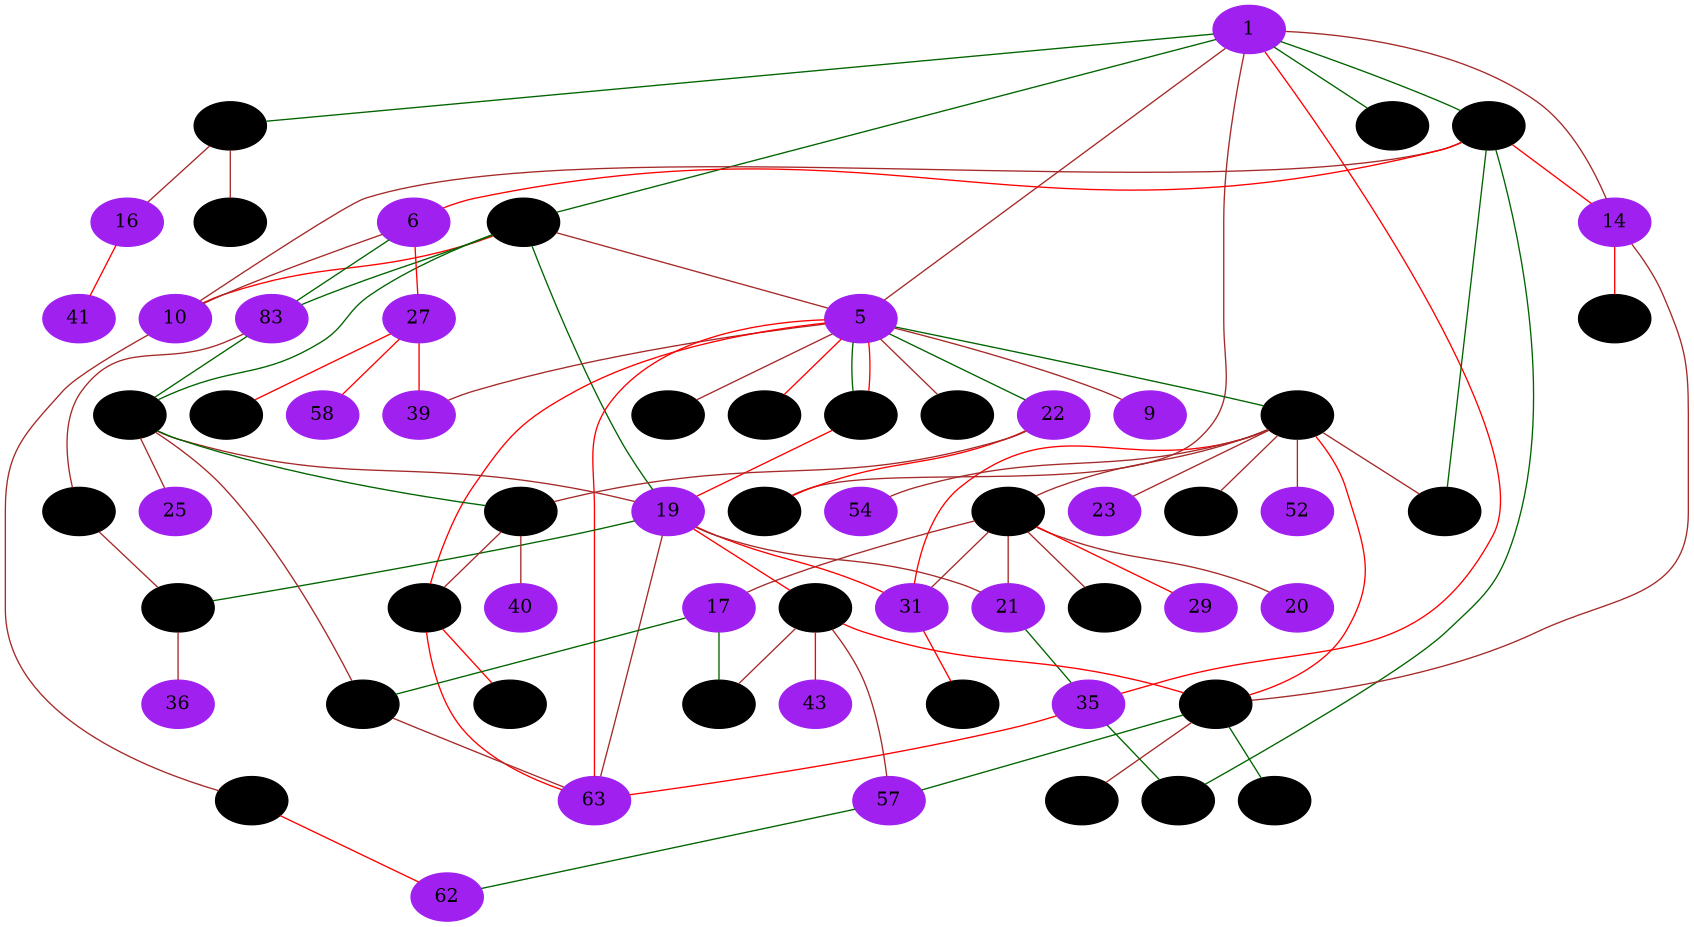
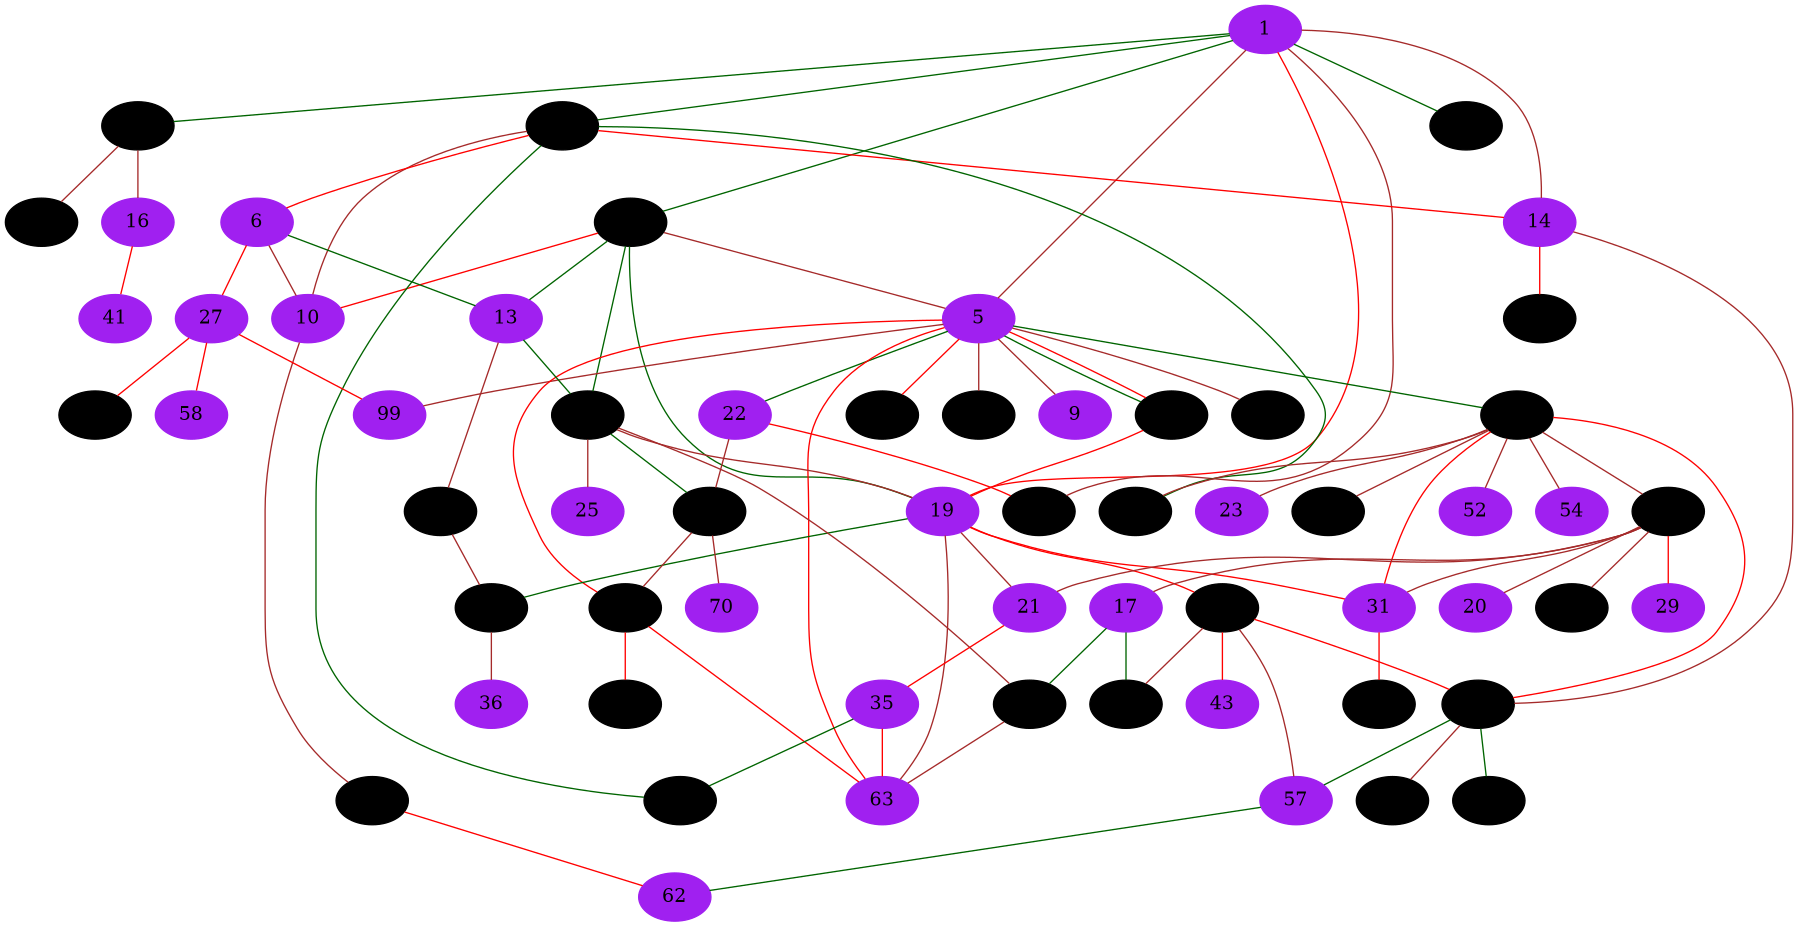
(272, 319) -> (506, 319)
(419, 415) -> (390, 415)
(1496, 473) -> (1340, 399)
(521, 608) -> (722, 608)
(1048, 656) -> (956, 656)
